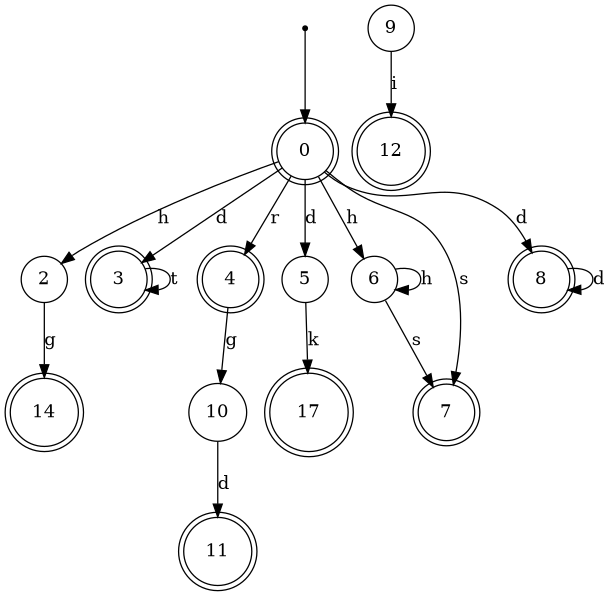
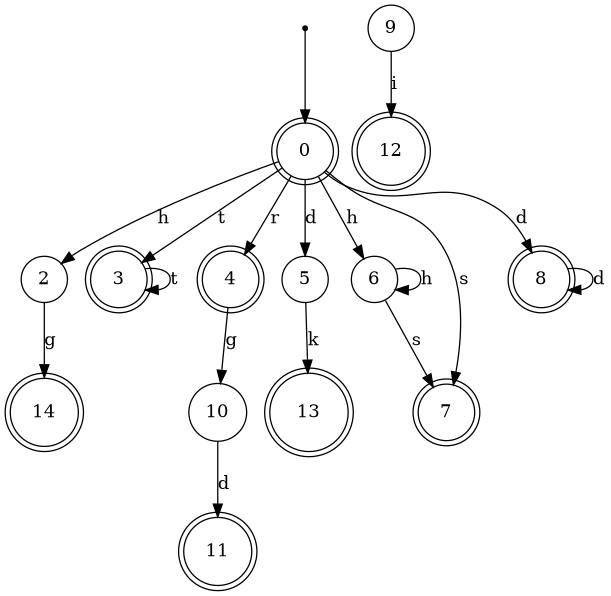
(222, 218) -> (222, 218)
(309, 412) -> (309, 412)
